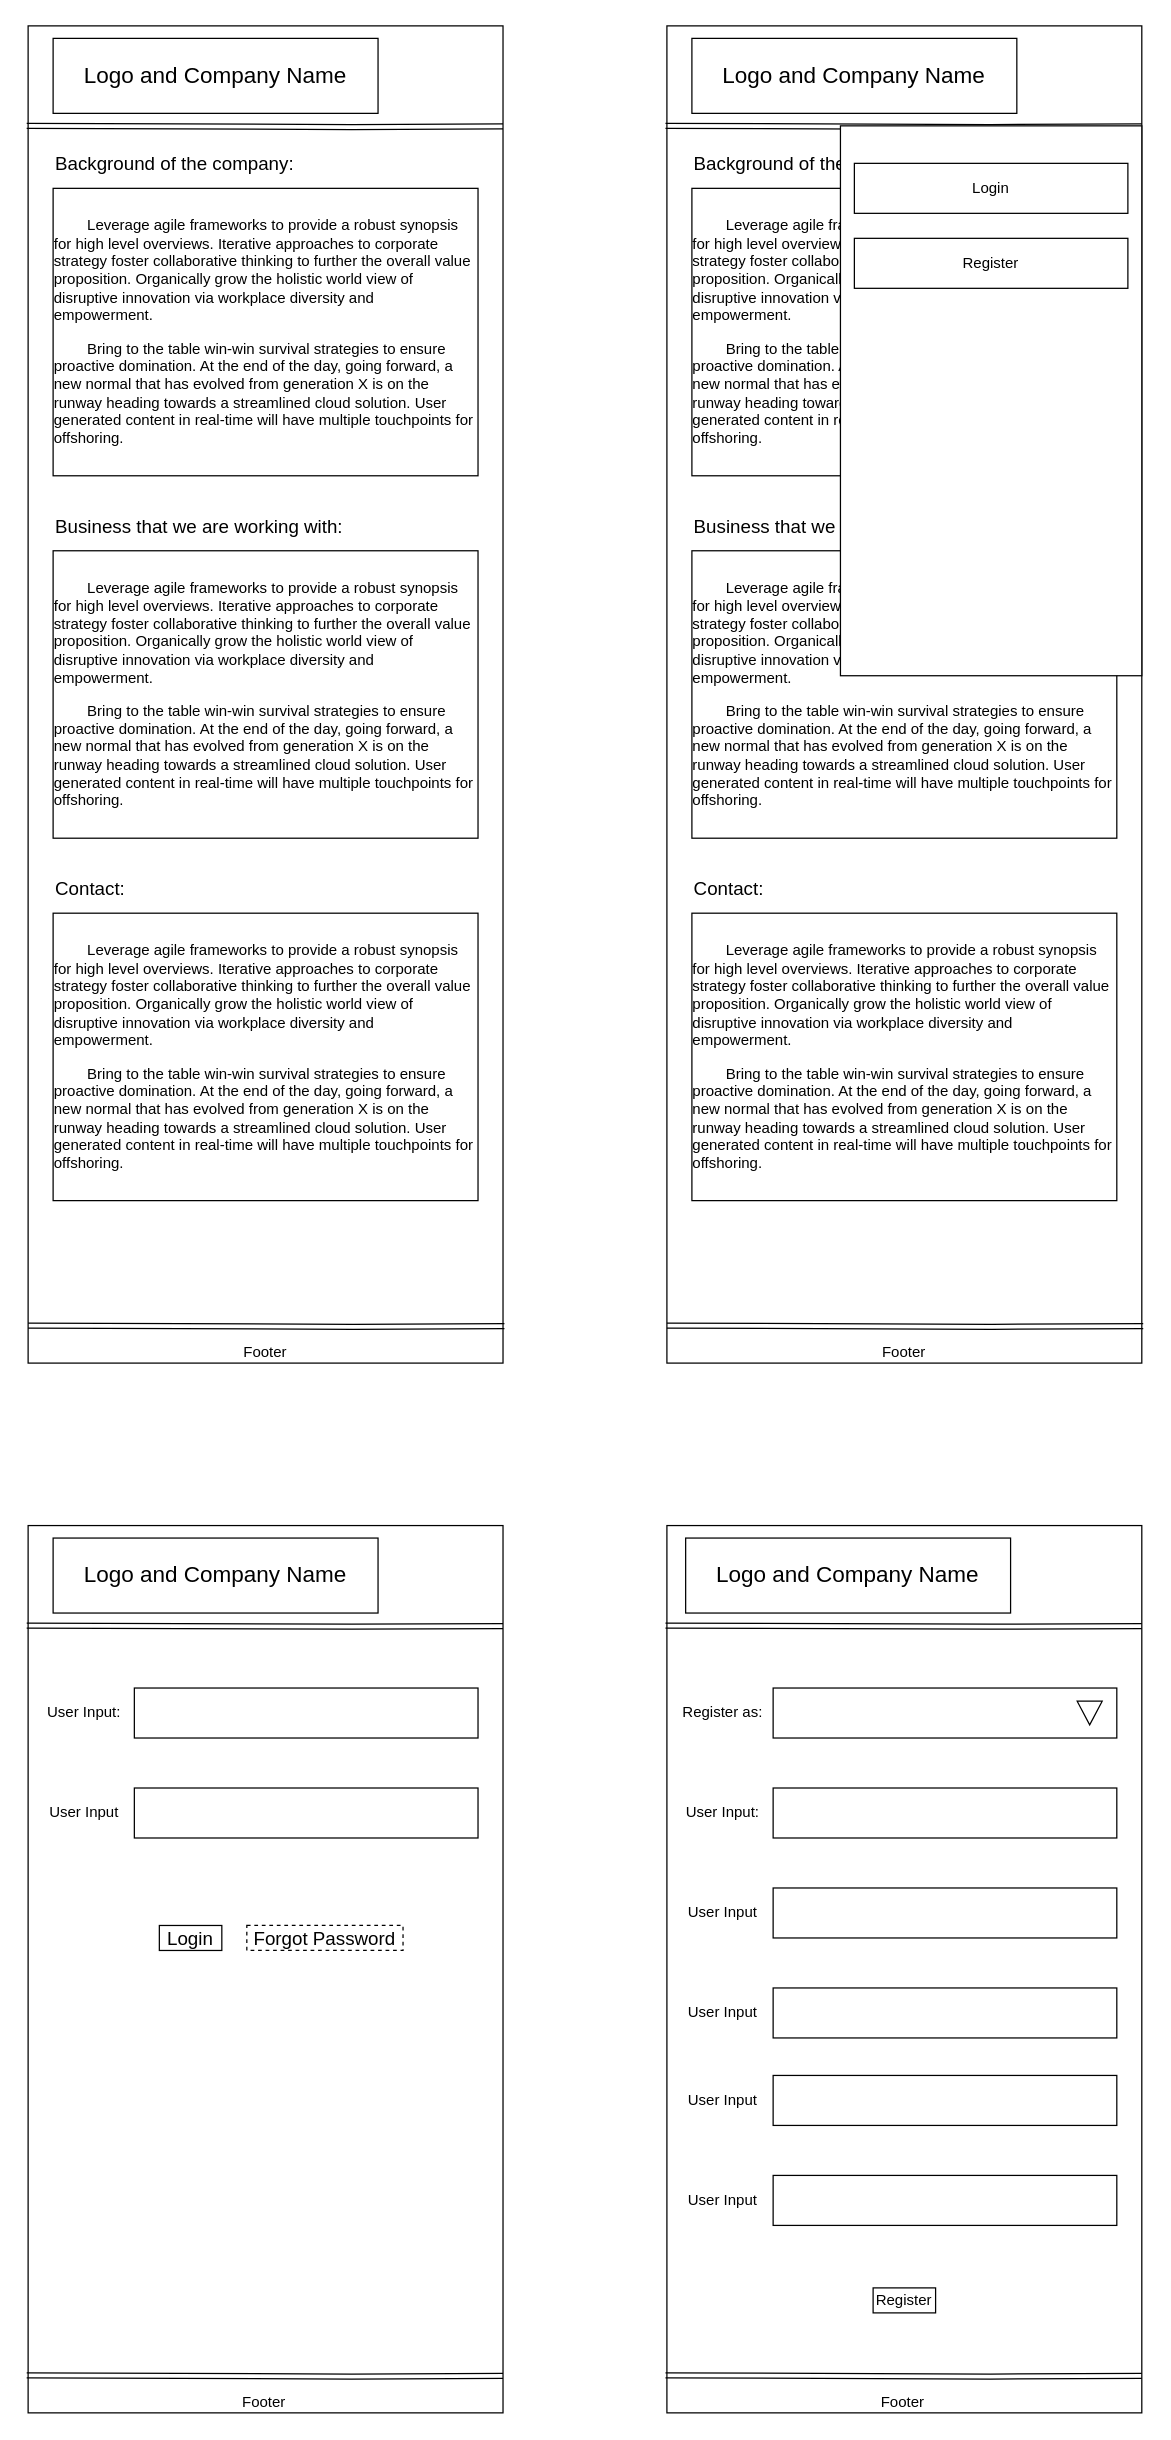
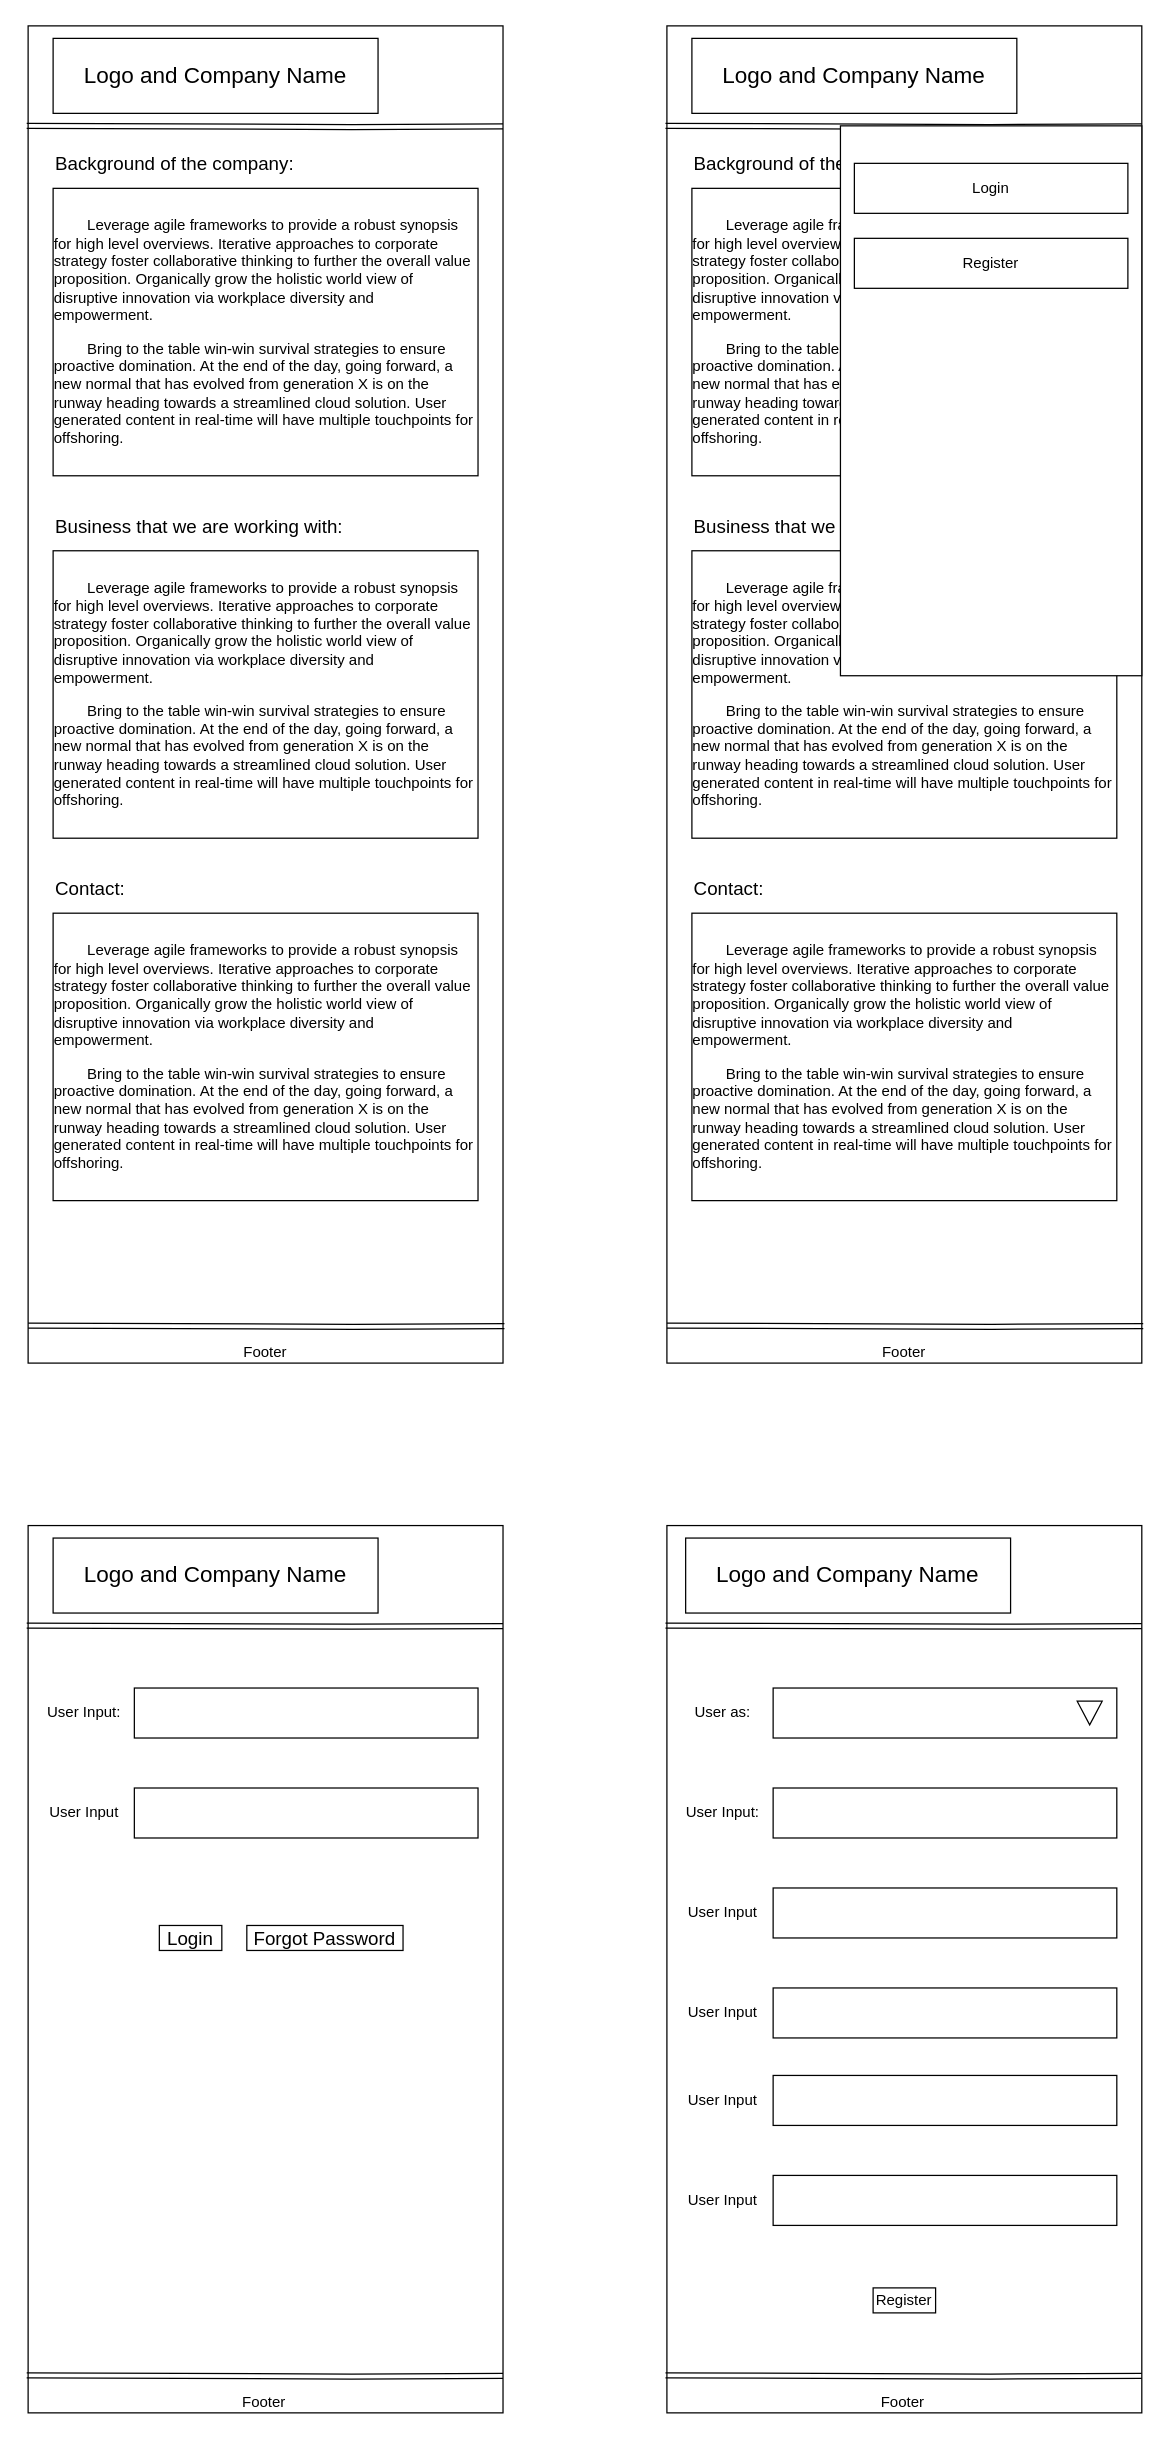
(723, 1713) -> (723, 1713)
(325, 1938) -> (325, 1938)
